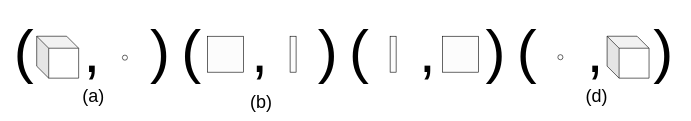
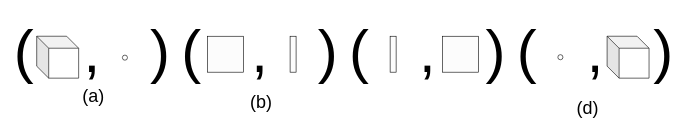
(597, 96) -> (588, 108)
